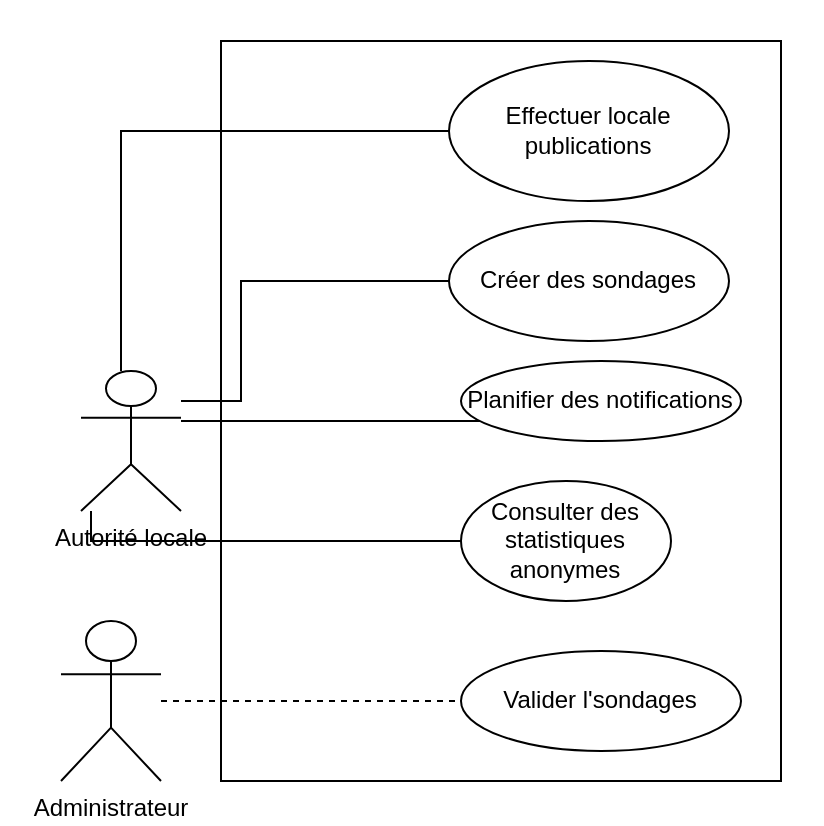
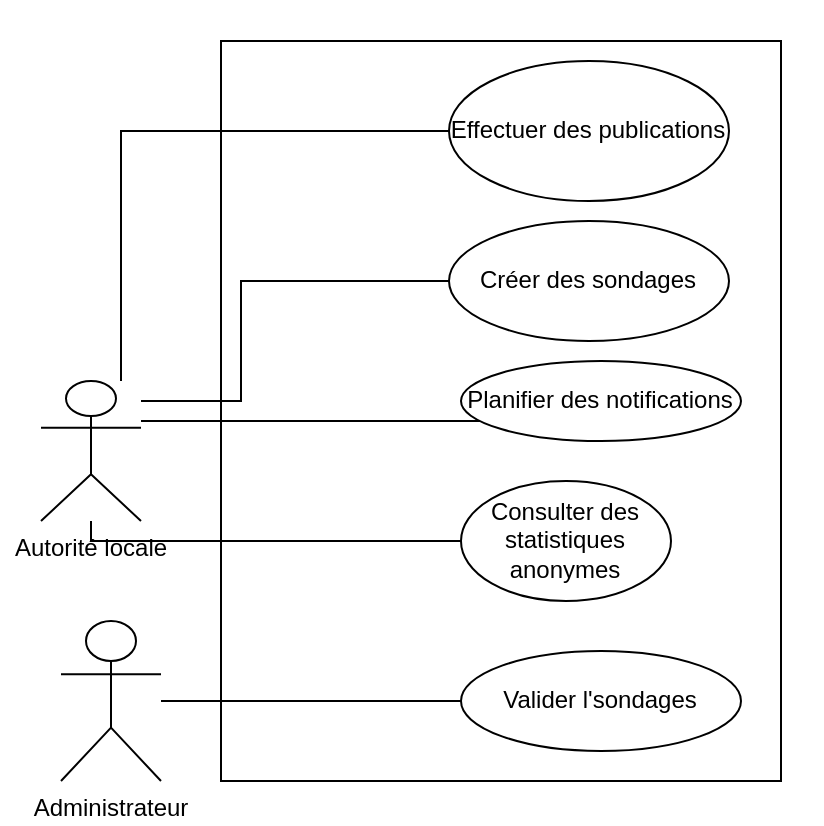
(589, 131) -> (589, 131)
(131, 441) -> (91, 451)
(313, 701) -> (313, 701)
